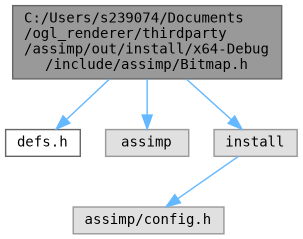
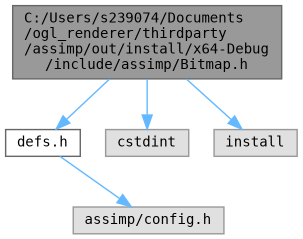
(147, 143) -> (147, 143)
(208, 177) -> (90, 177)
